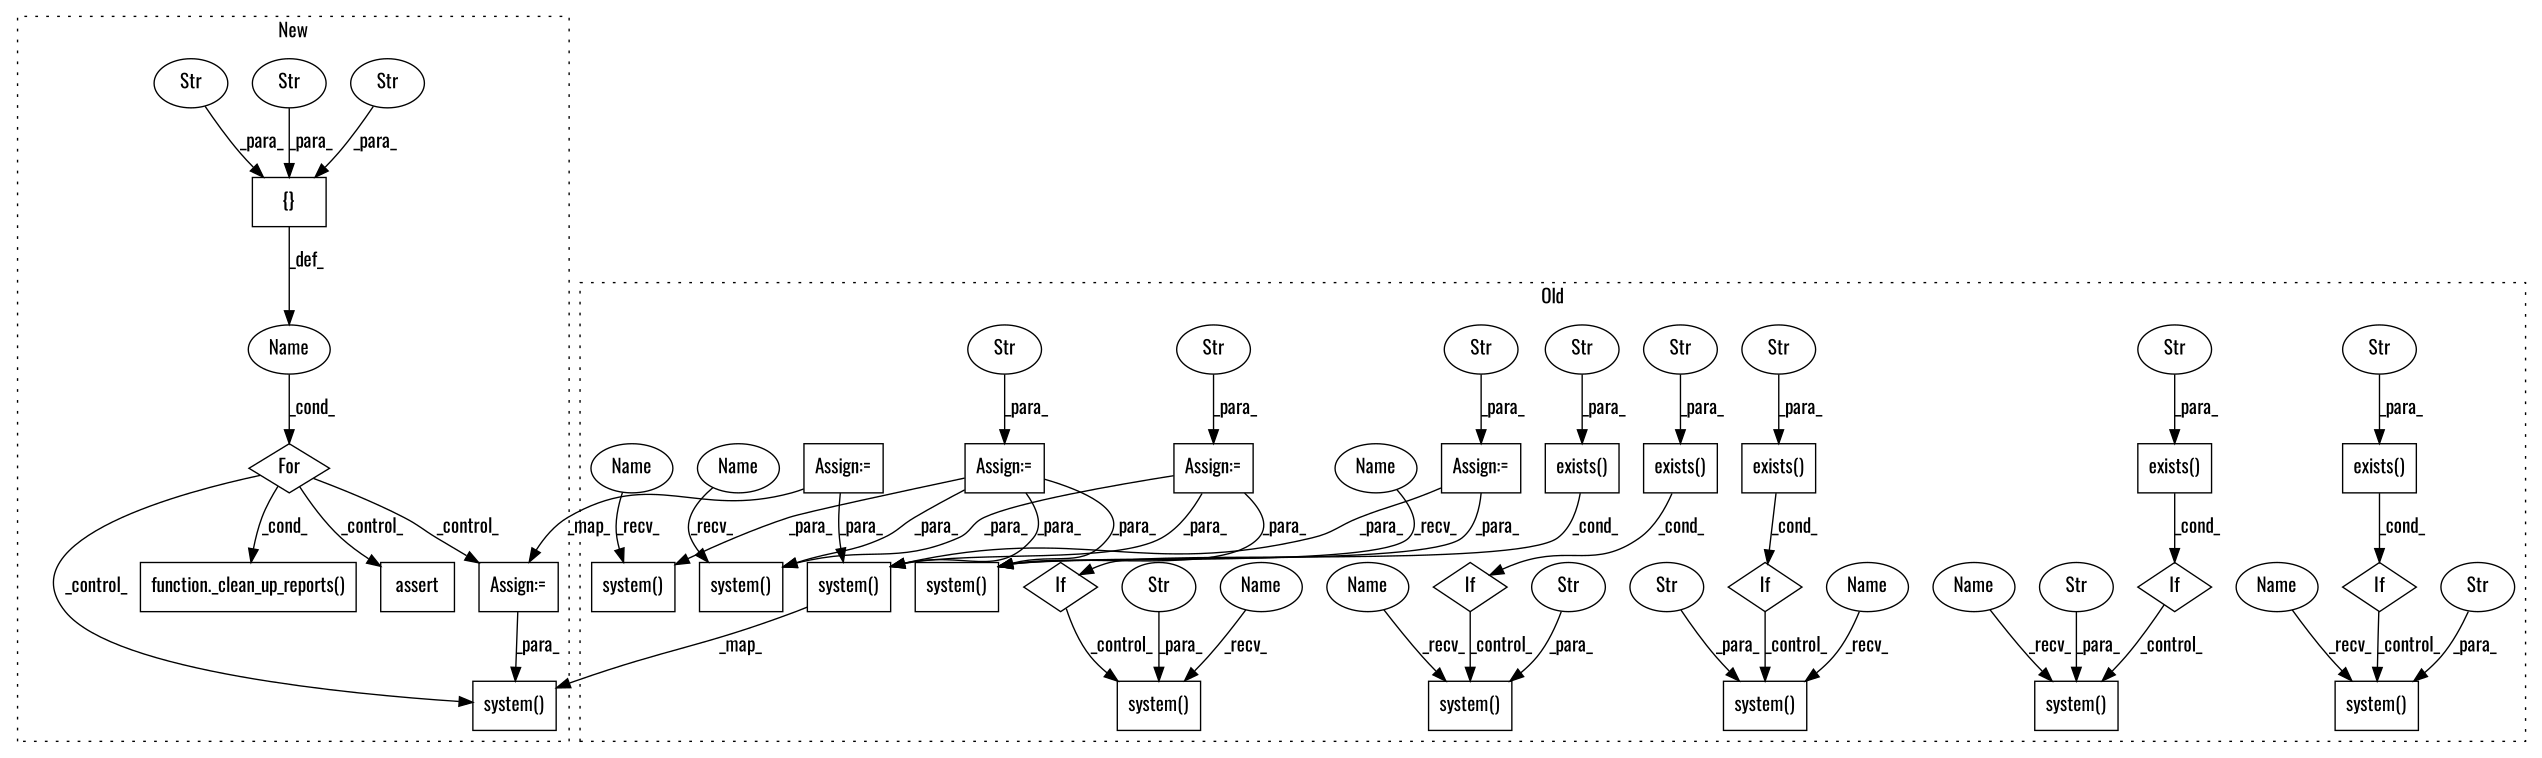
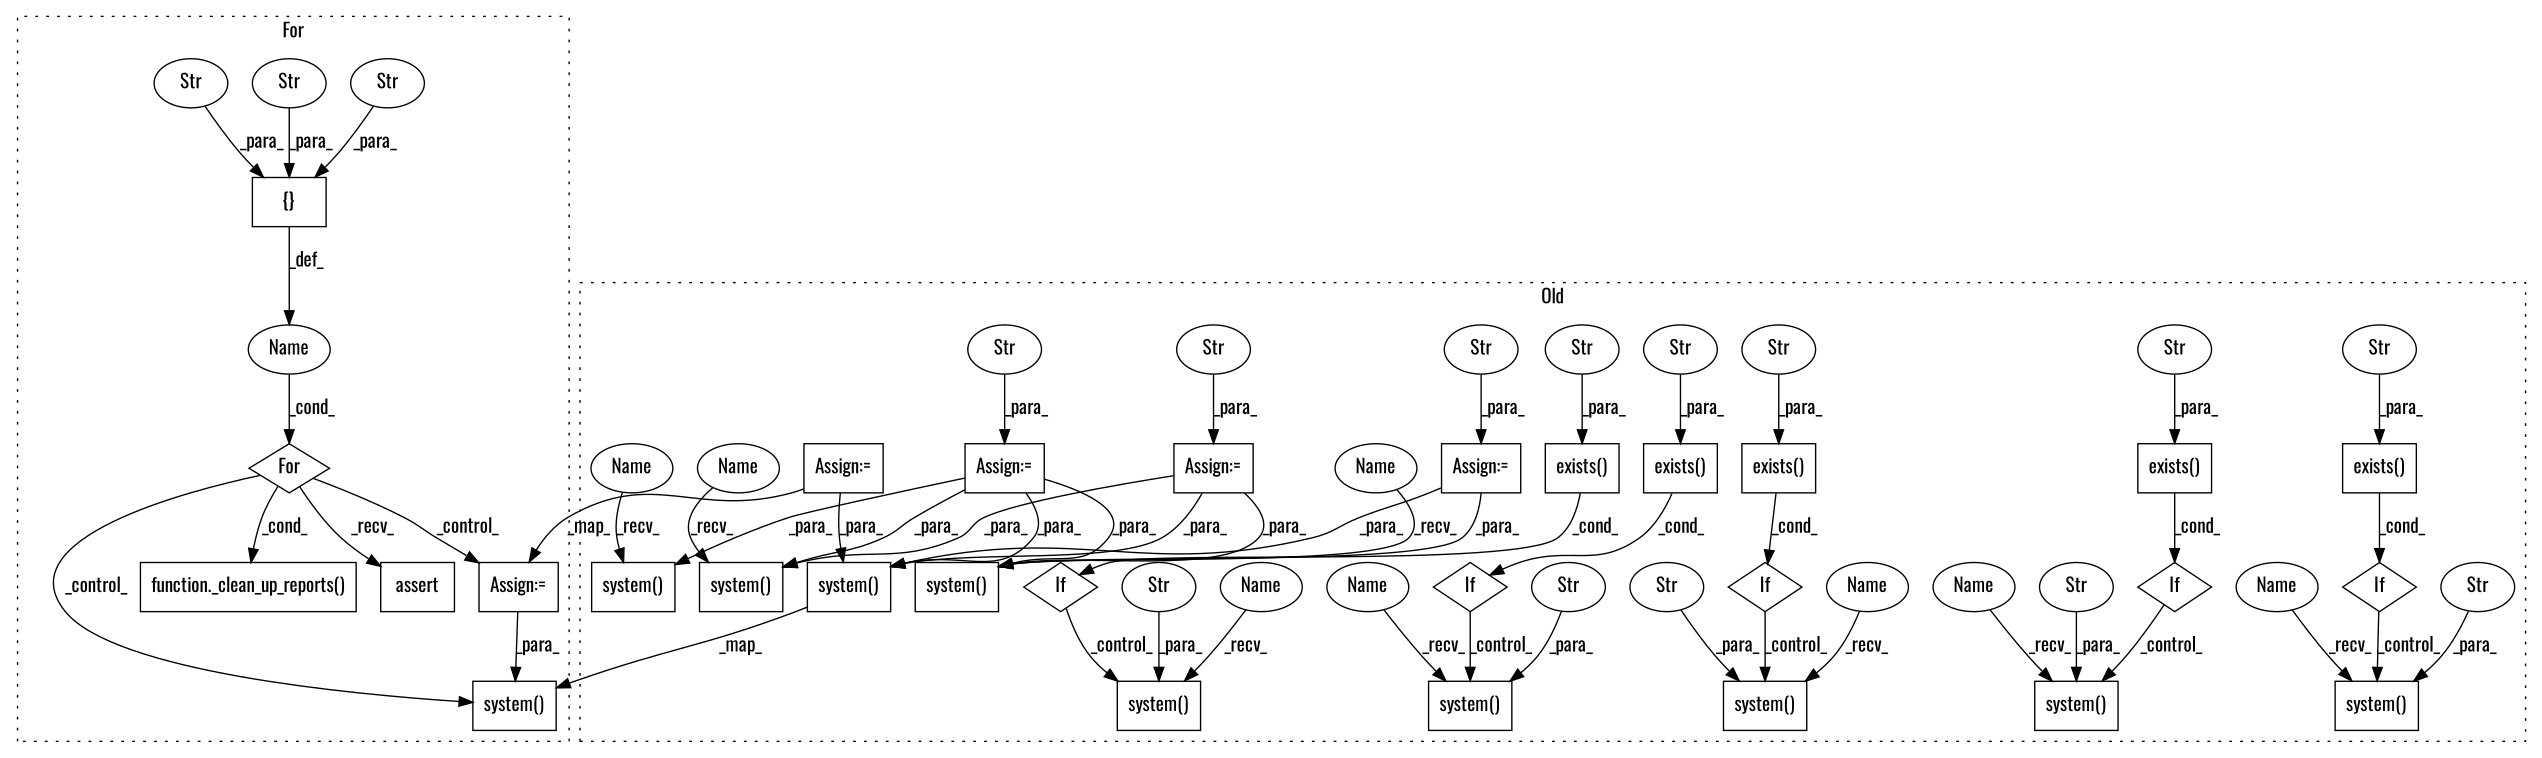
(293, 32) -> (293, 32)
(373, 528) -> (373, 528)
